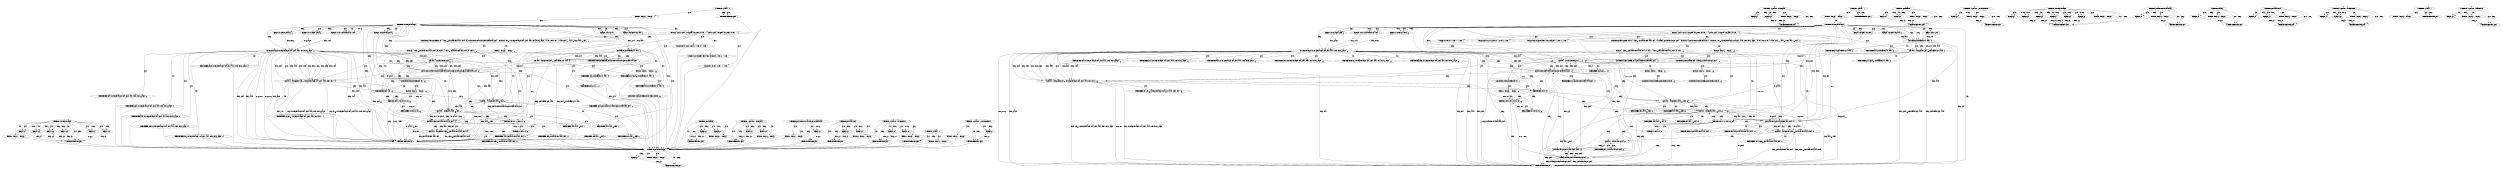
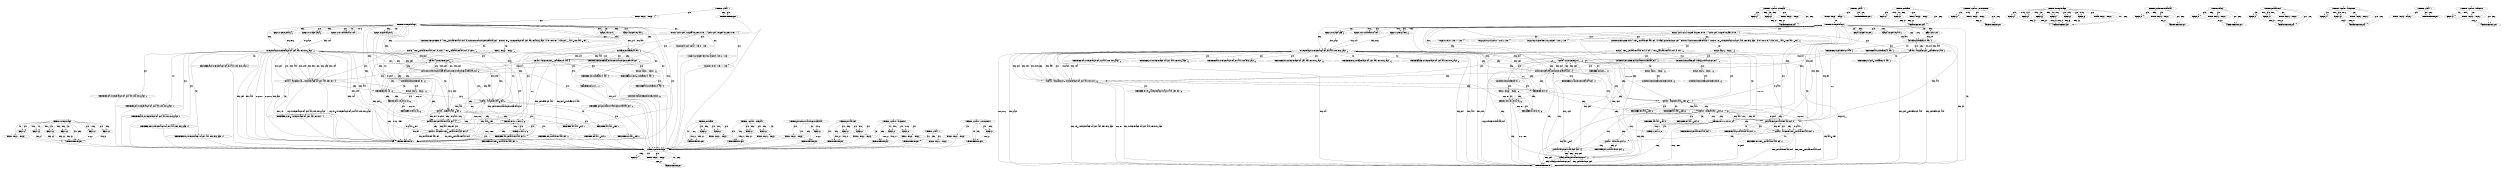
(1591, 66) -> (1591, 66)
(1567, 111) -> (1567, 111)
(1602, 146) -> (1602, 146)
(1614, 146) -> (1614, 146)
(1596, 147) -> none
